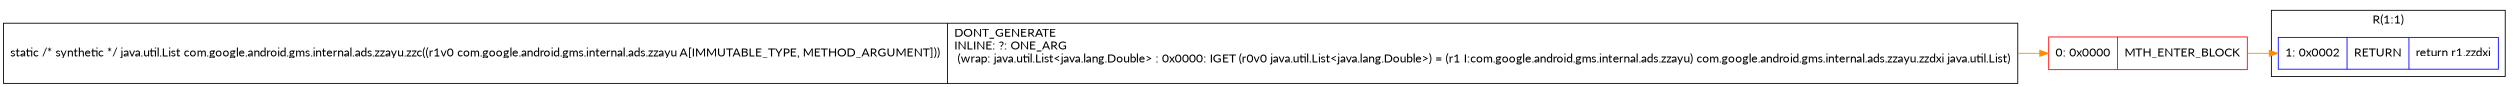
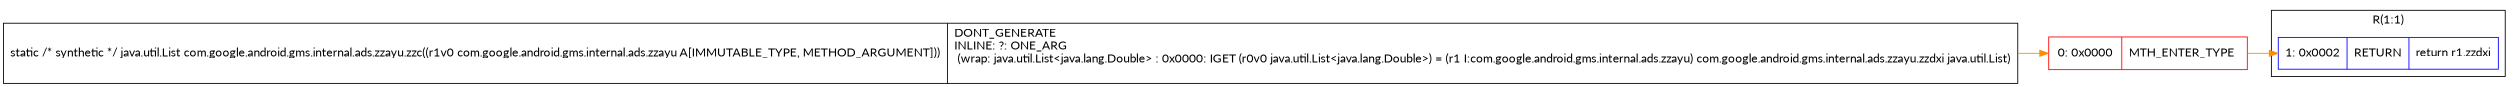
(2182, 53) -> (2182, 53)
